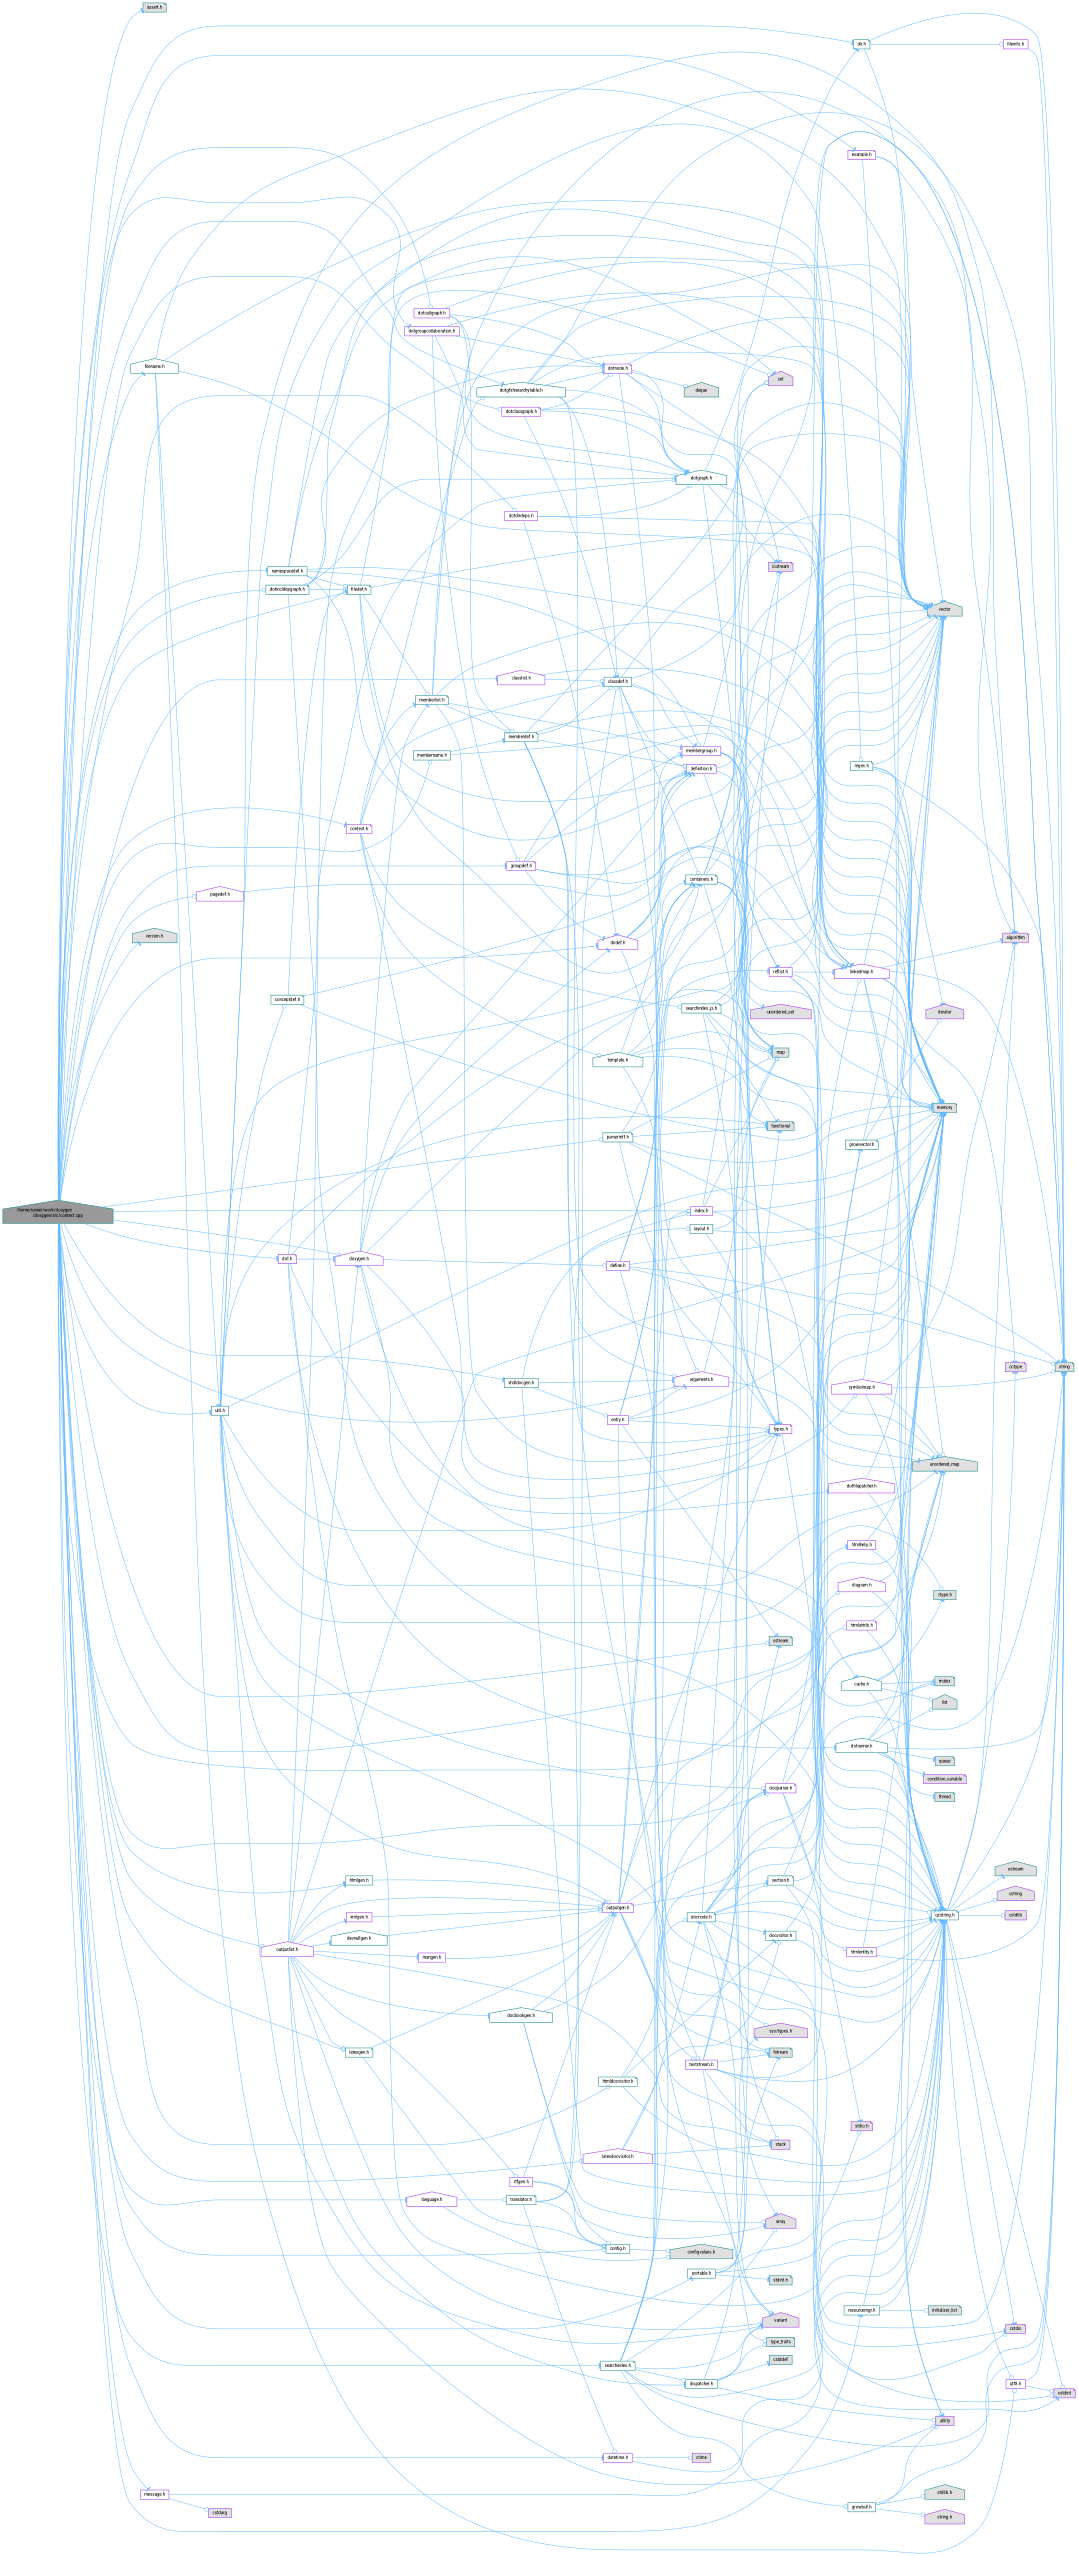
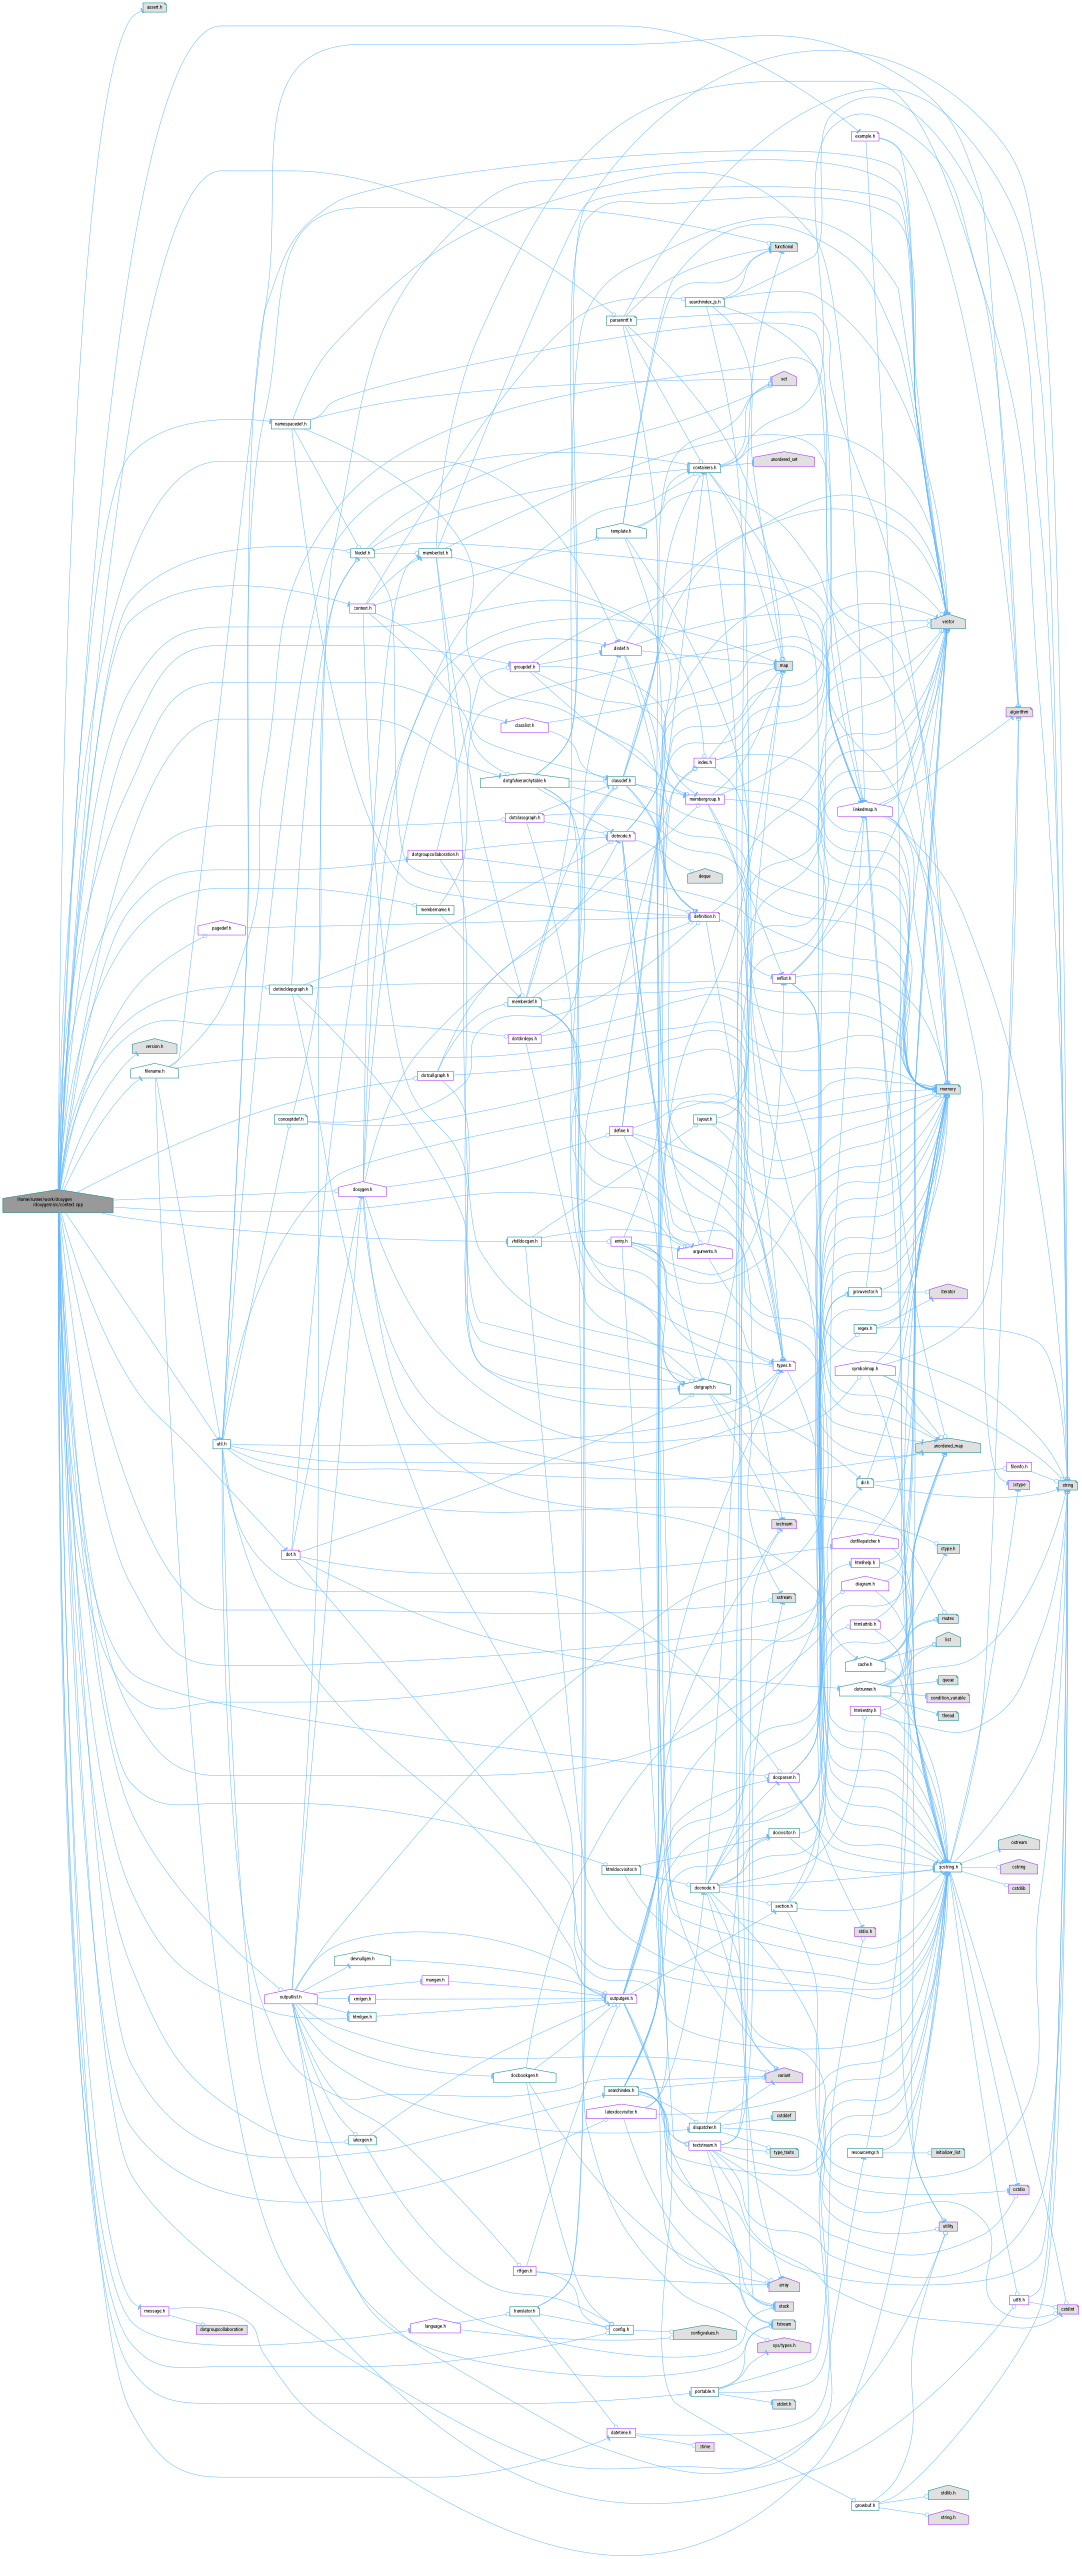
(927, 699) -> none
(220, 2513) -> (222, 2330)
